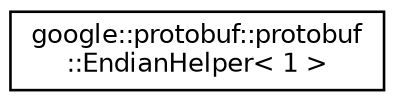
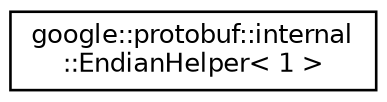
(197, 51) -> (193, 51)
